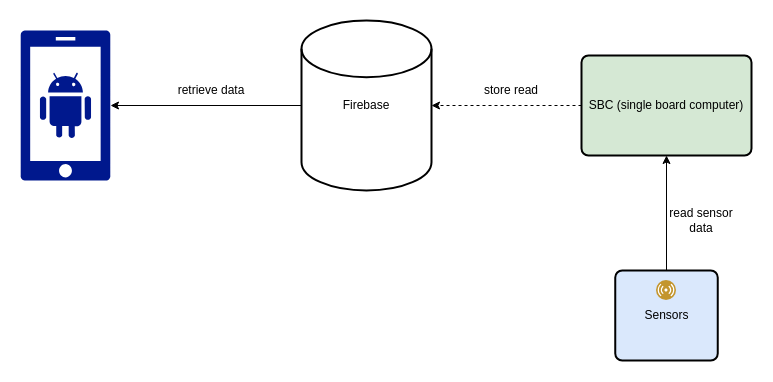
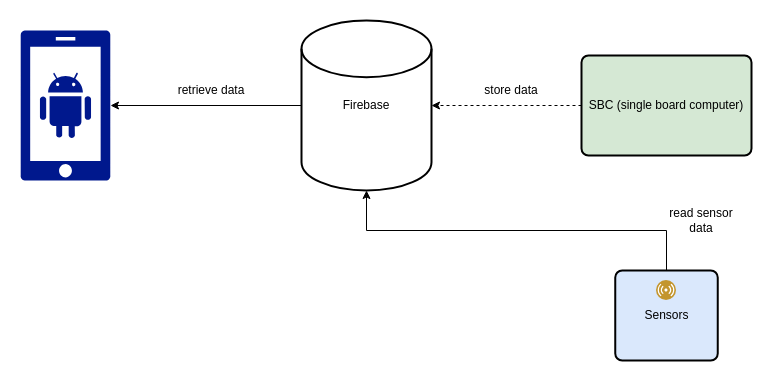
(512, 91) -> (512, 91)
(667, 197) -> (502, 231)
